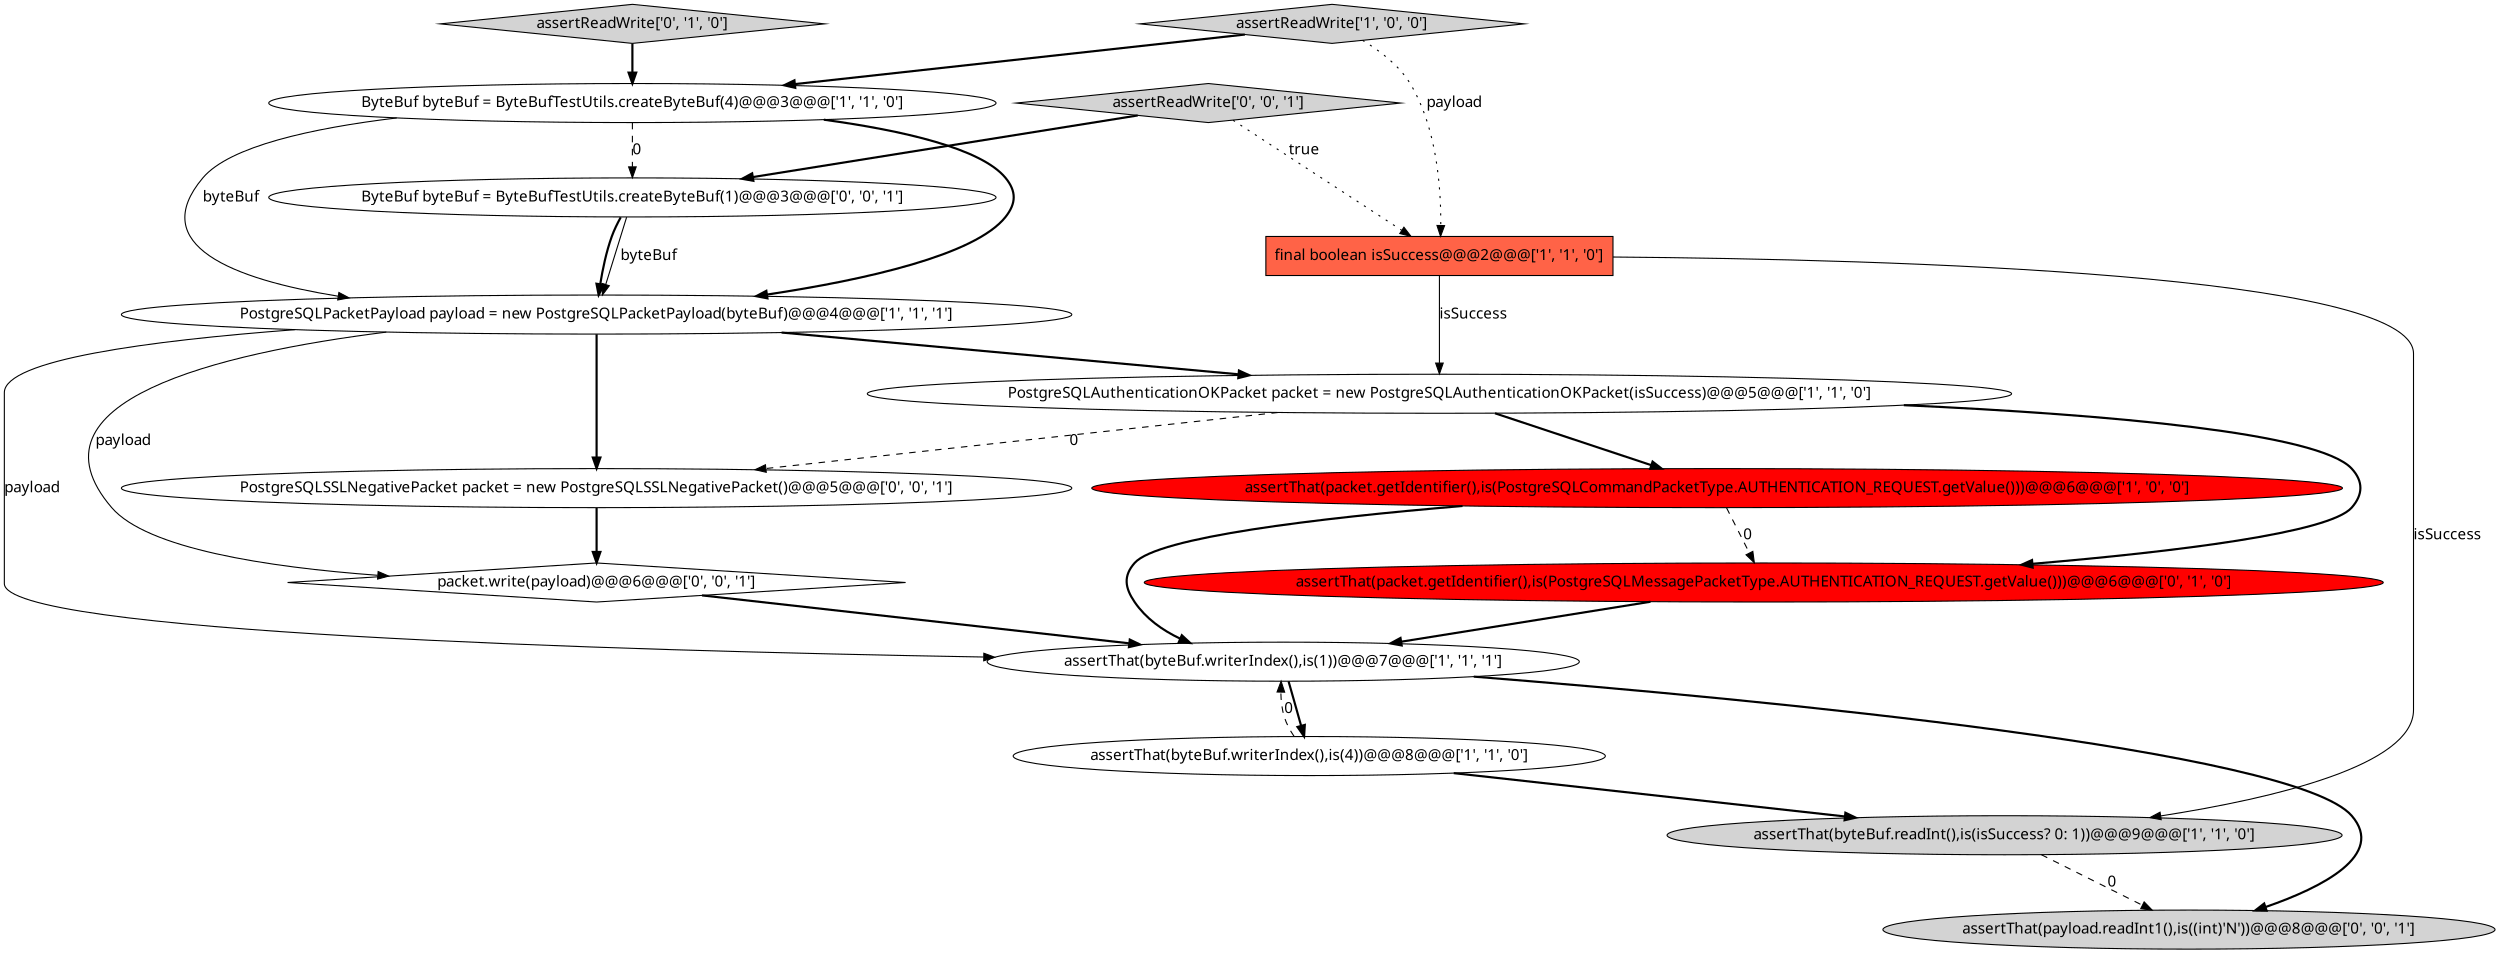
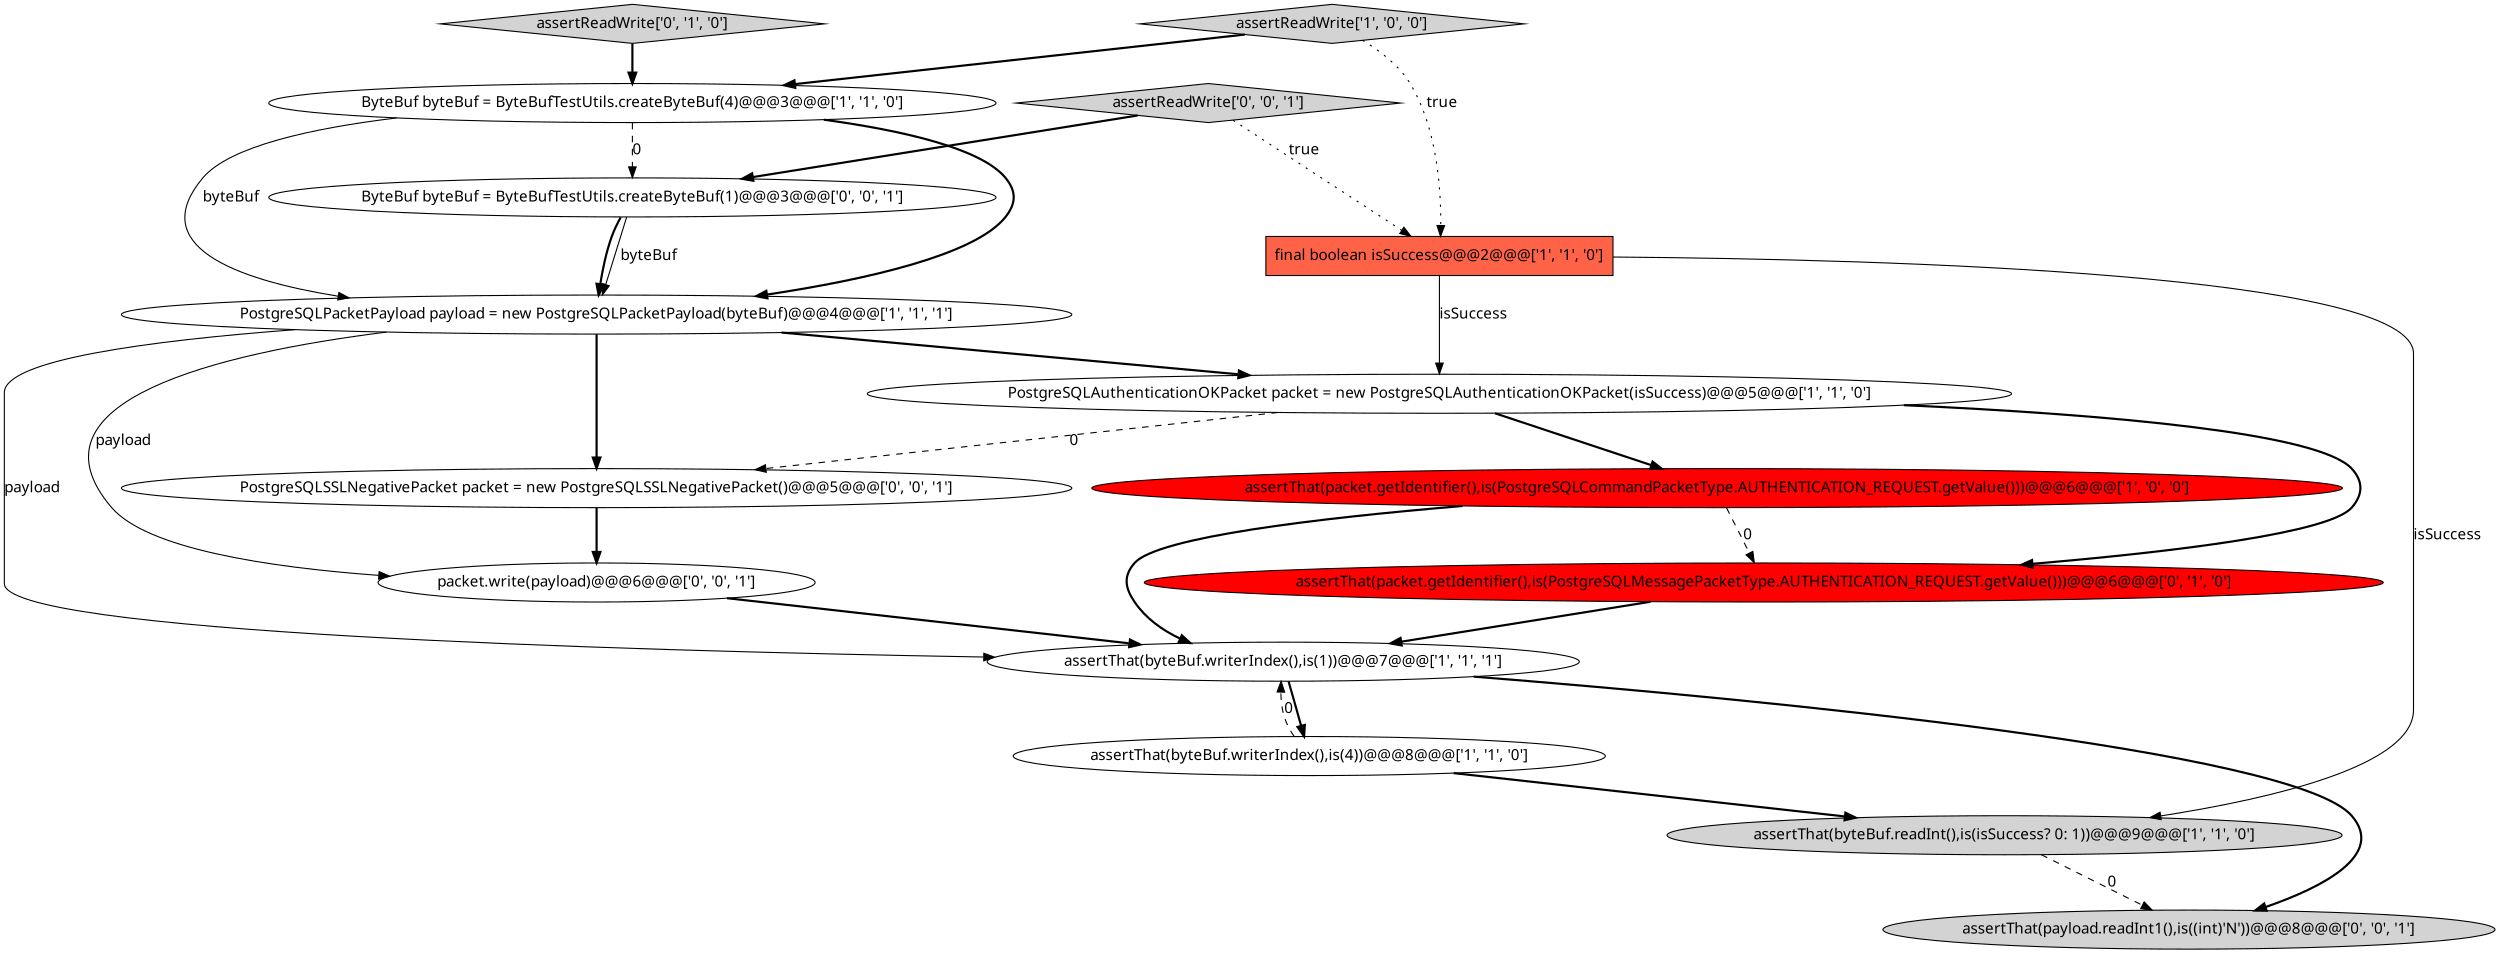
(1455, 103) -> (1442, 103)
(597, 582) -> (597, 582)
